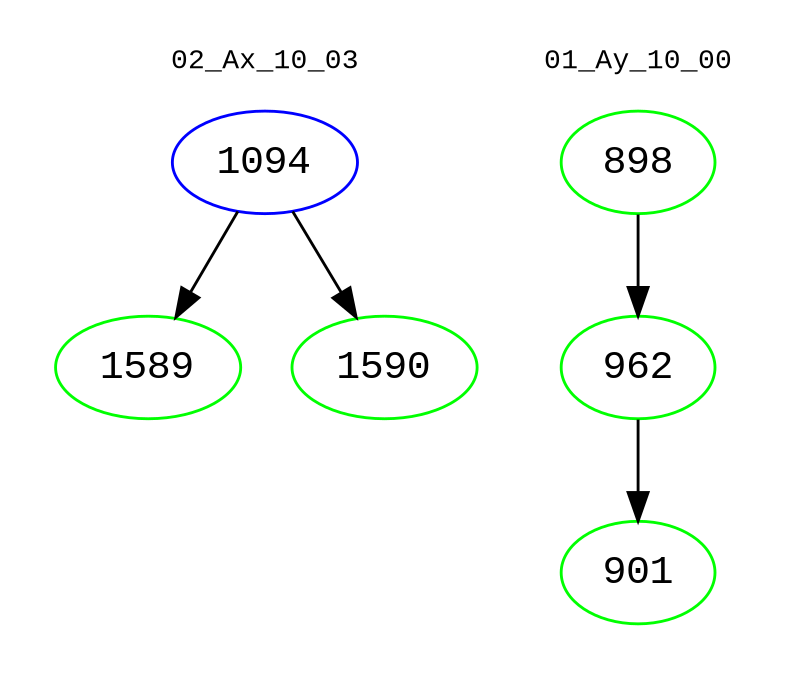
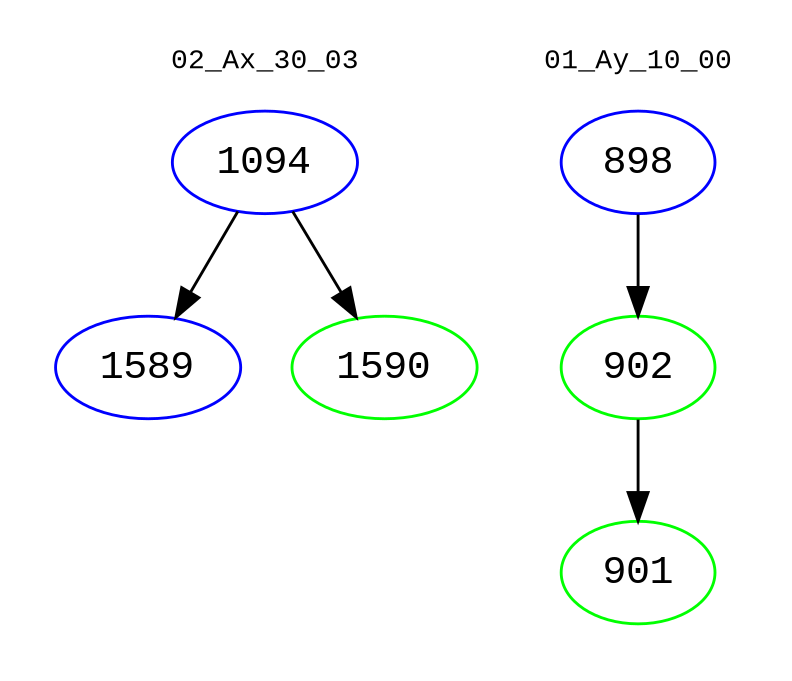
(266, 61) -> (266, 61)
(638, 162) -> (638, 162)
(148, 367) -> (148, 367)
(638, 367) -> (638, 367)
